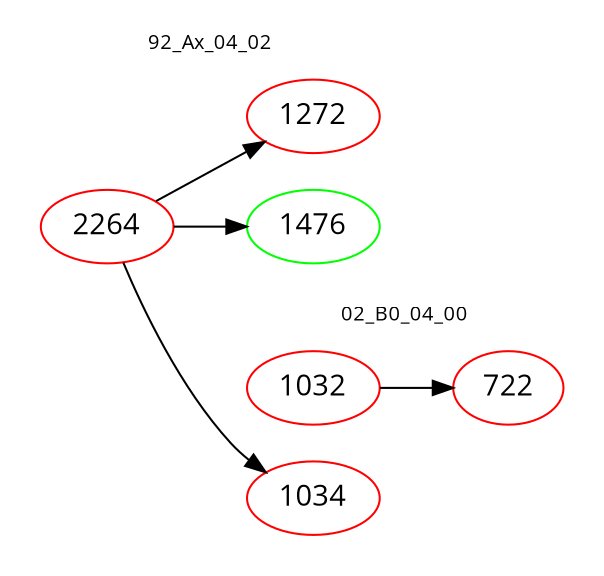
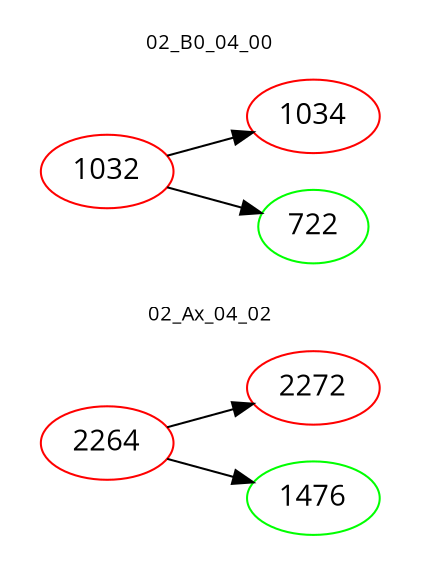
(210, 44) -> (210, 315)
(313, 116) -> (313, 388)
(176, 368) -> (200, 147)
(508, 388) -> (313, 227)
